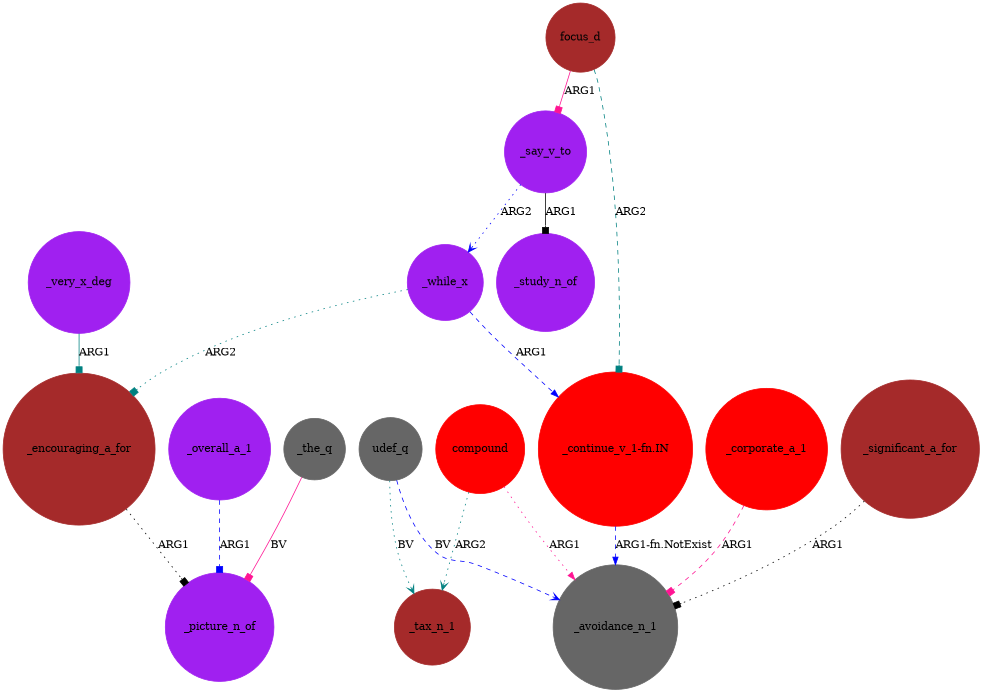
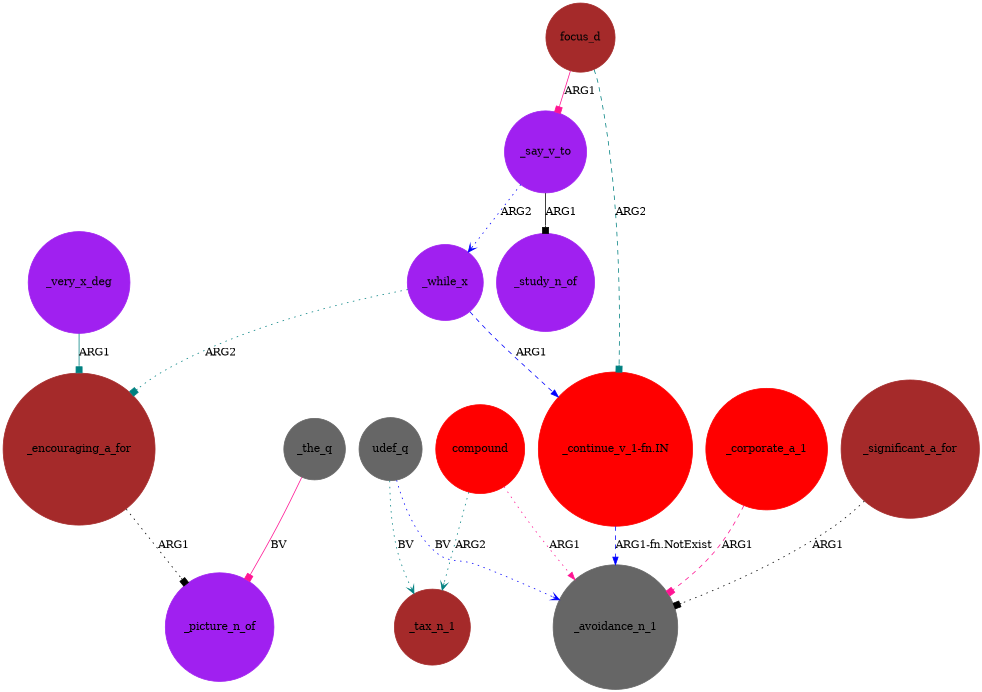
(220, 449) -> none
(455, 560) -> (455, 560)
